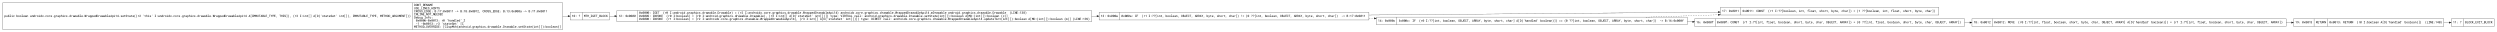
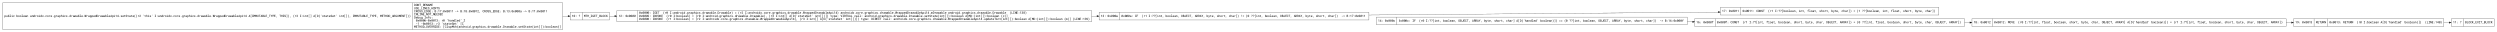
(1682, 16) -> none
(1372, 18) -> none
